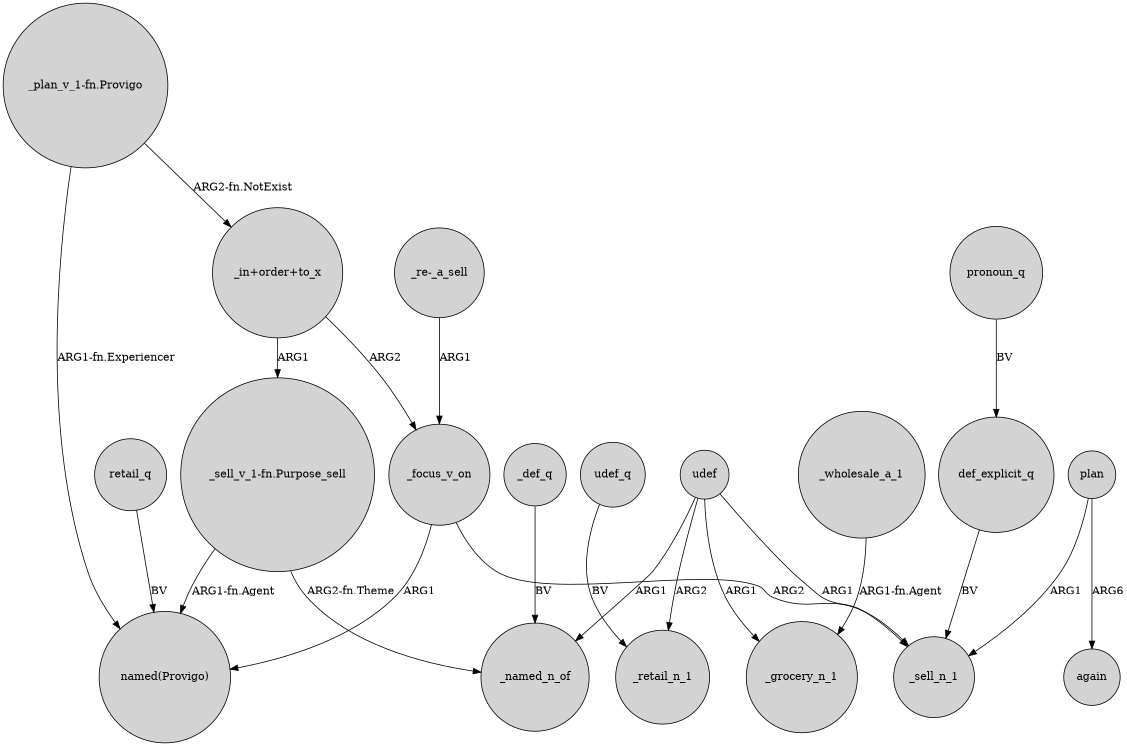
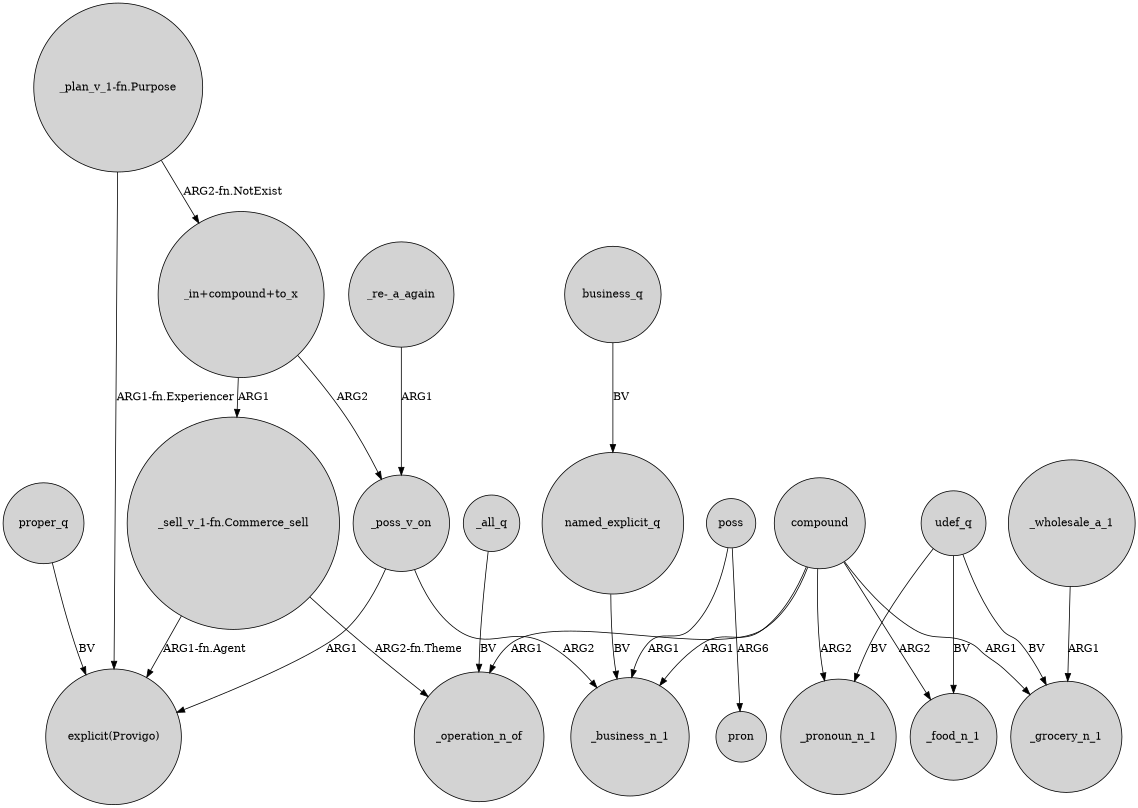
(86, 86) -> (118, 88)
(278, 273) -> (241, 295)
(439, 273) -> (401, 295)
(996, 273) -> (613, 295)
(131, 475) -> (44, 523)
(278, 475) -> (233, 523)
(439, 475) -> (401, 523)
(535, 475) -> (492, 523)
(705, 475) -> (820, 523)
(996, 475) -> (613, 523)
(1092, 475) -> (731, 523)
(901, 592) -> (1084, 649)
none -> (996, 621)
(165, 677) -> (114, 737)
(535, 677) -> (479, 737)
(663, 677) -> (838, 737)
(934, 677) -> (630, 737)
(1092, 677) -> (741, 737)
none -> (954, 737)
